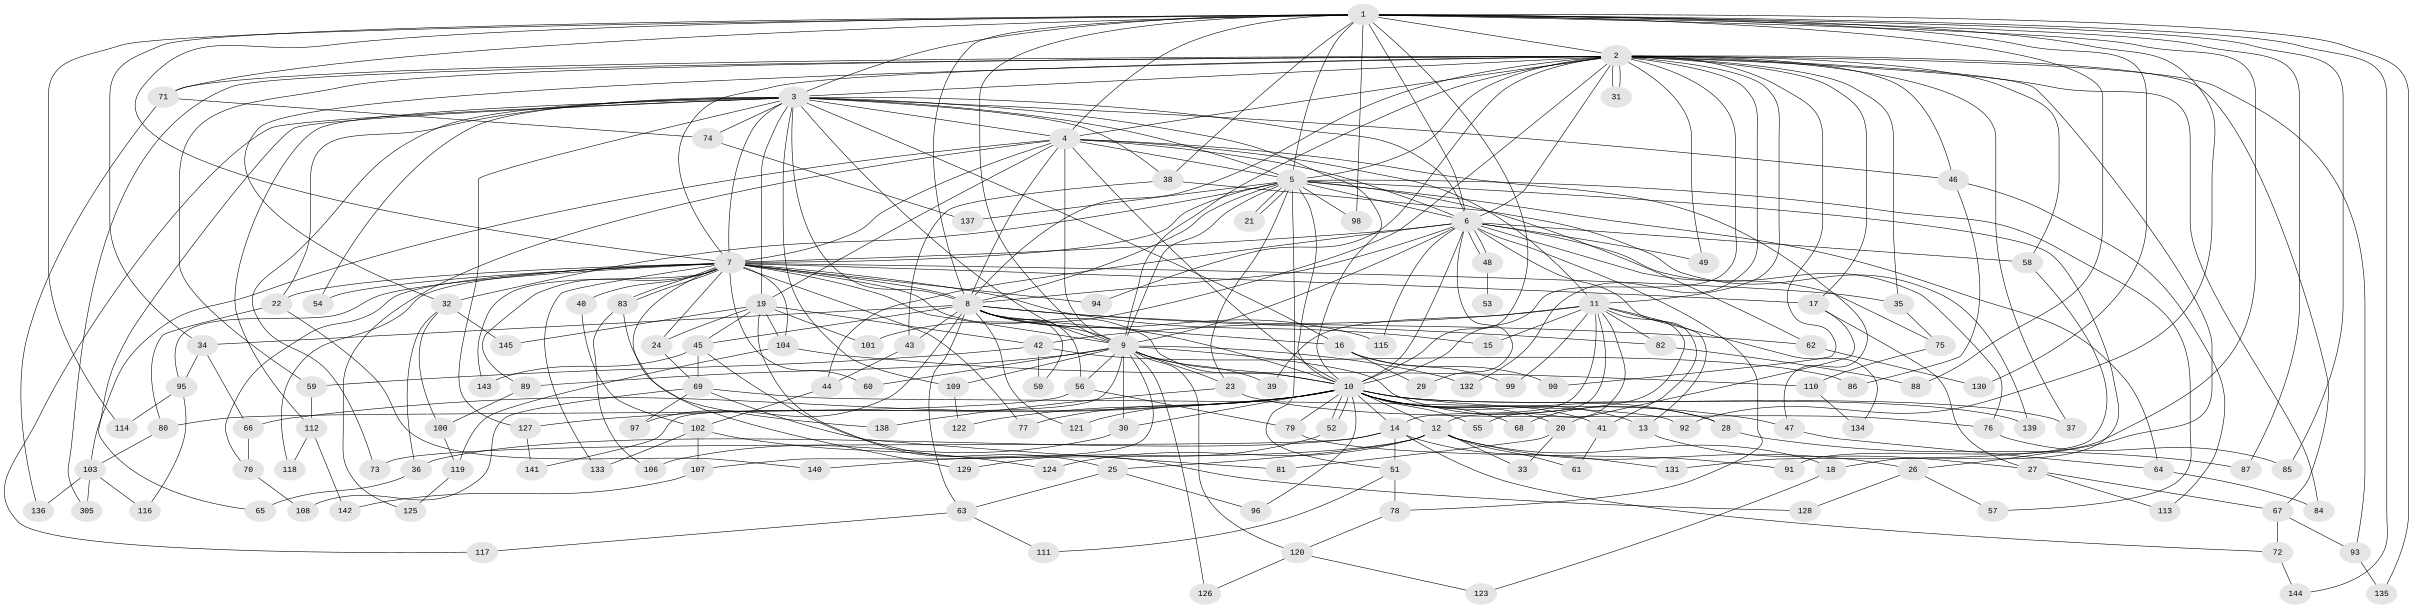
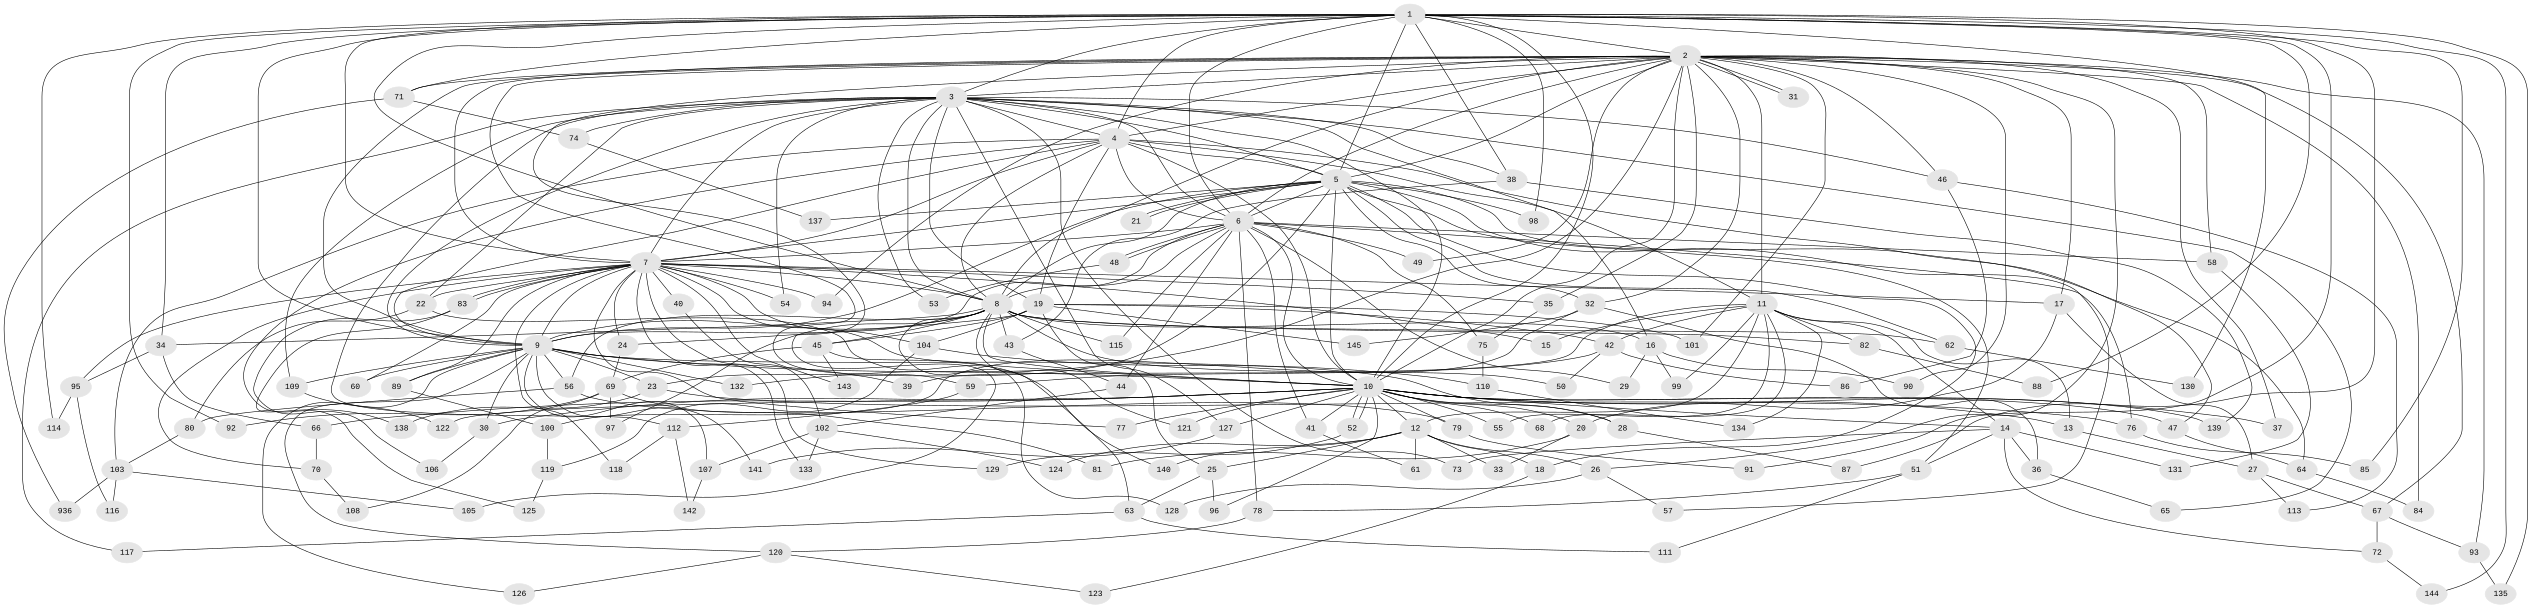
none -> (878, 194)
(39, 511) -> (65, 511)
(87, 511) -> (469, 511)
